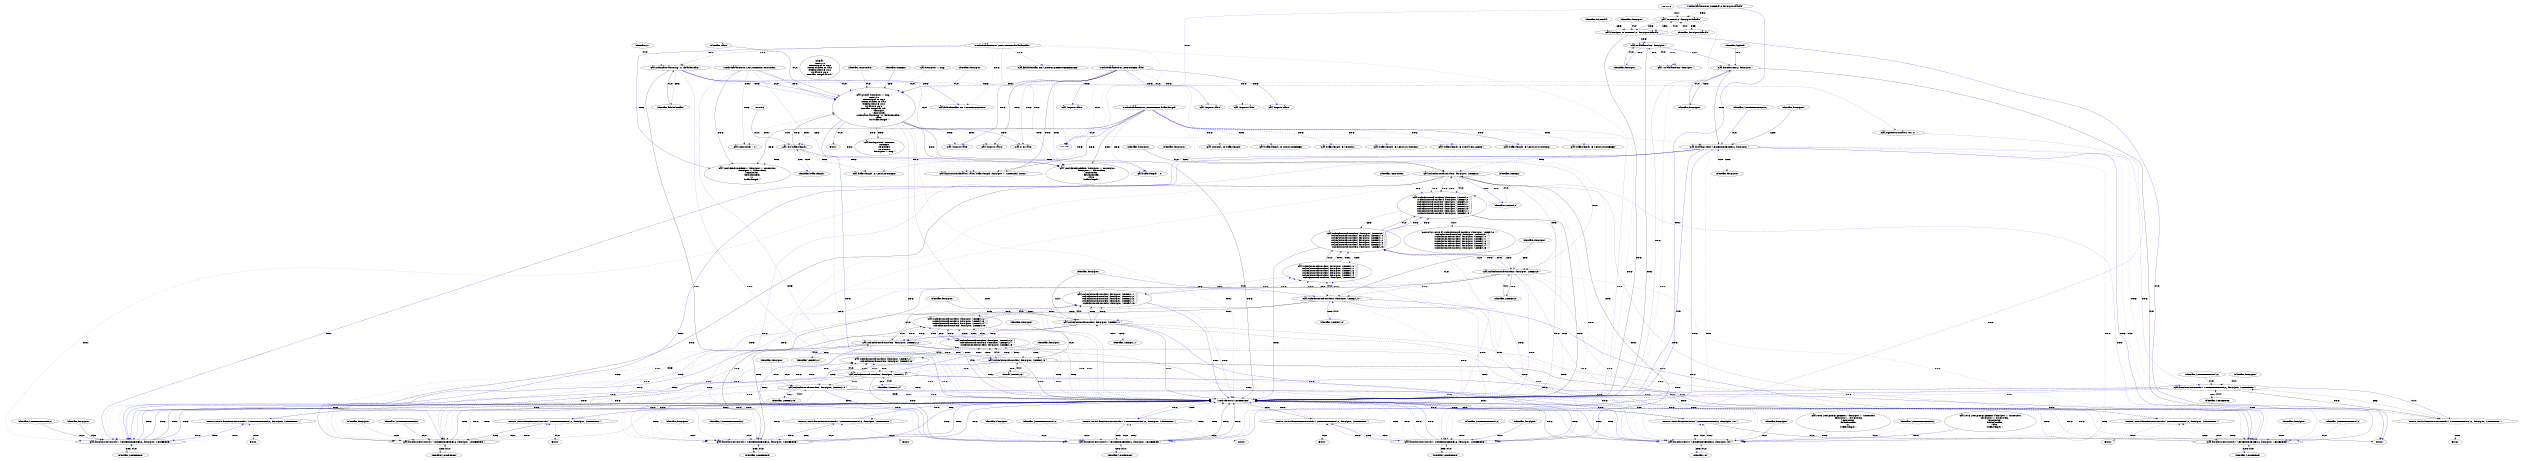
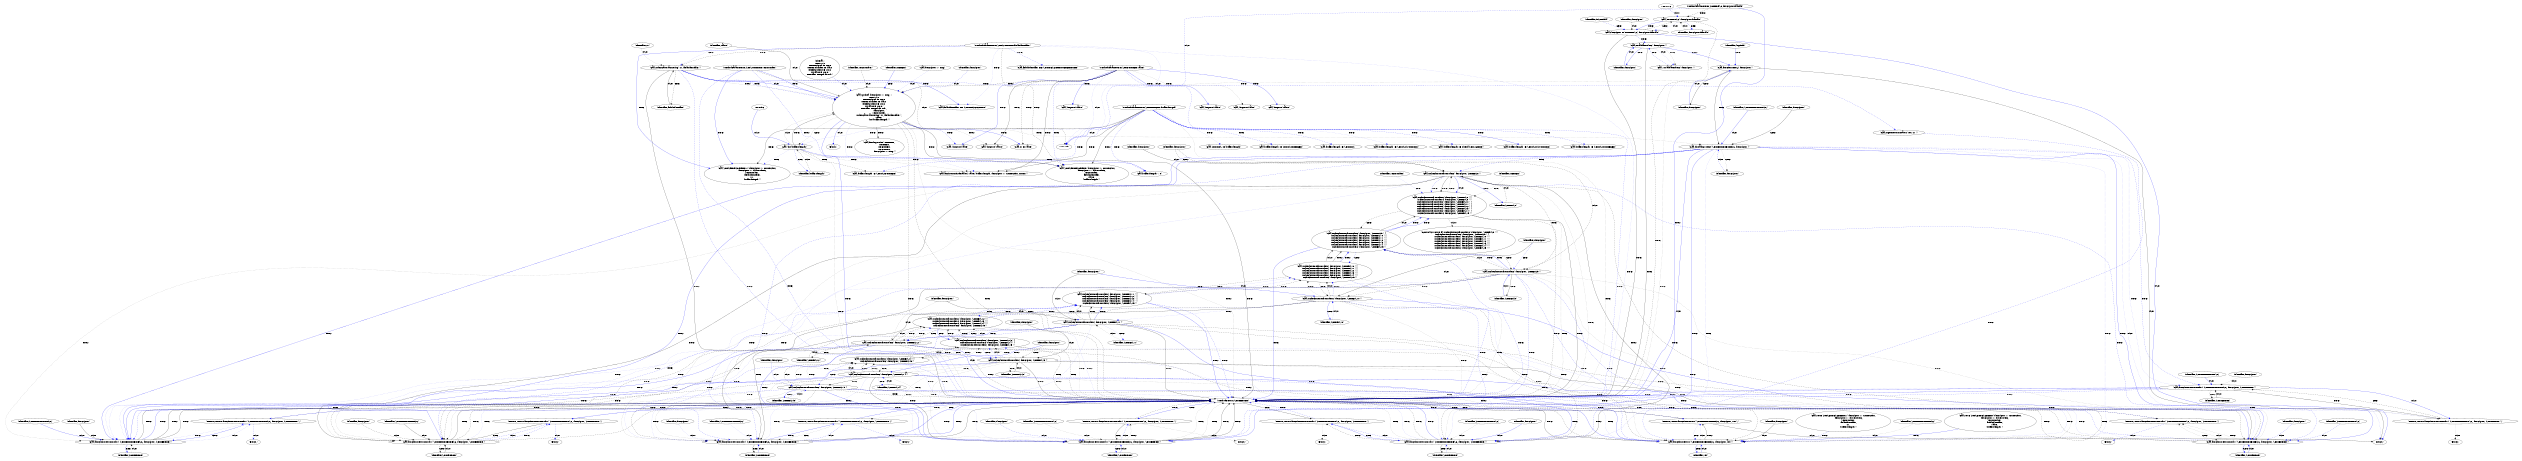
(745, 147) -> none
(1013, 374) -> (1013, 374)
